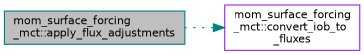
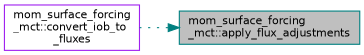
(199, 28) -> (154, 28)
